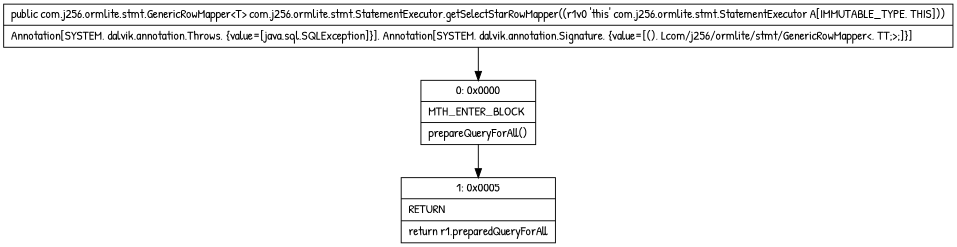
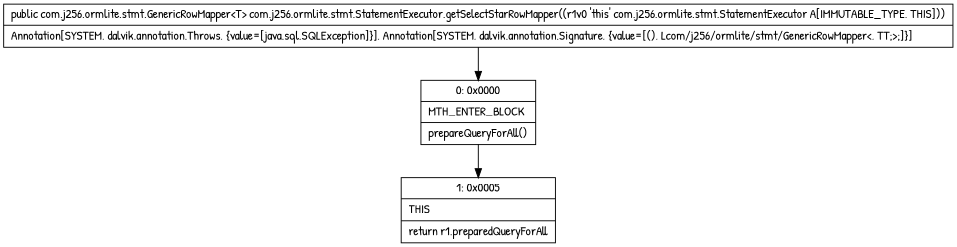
(427, 209) -> (420, 209)
